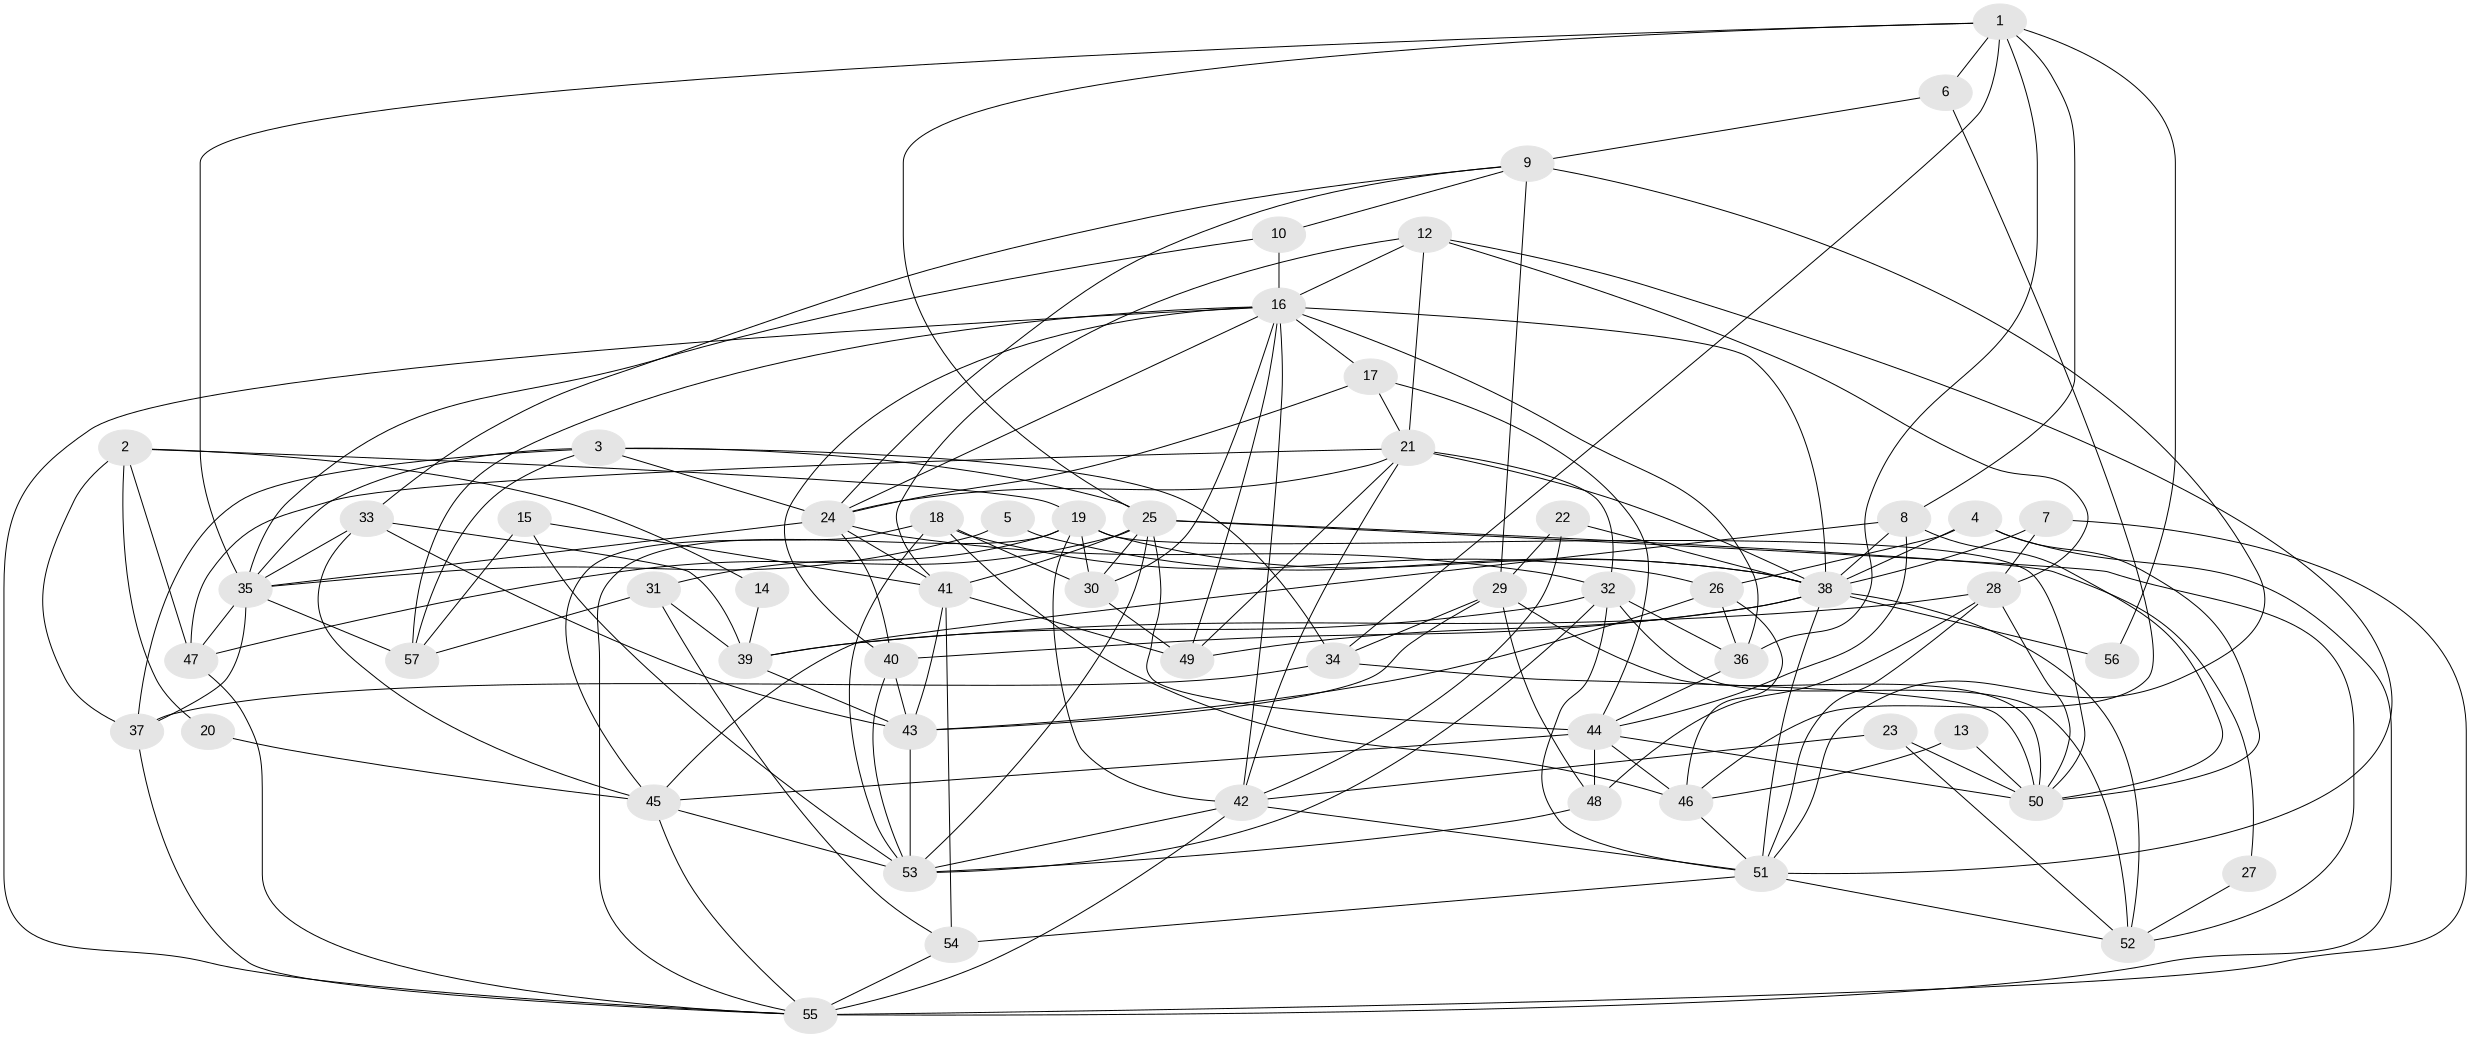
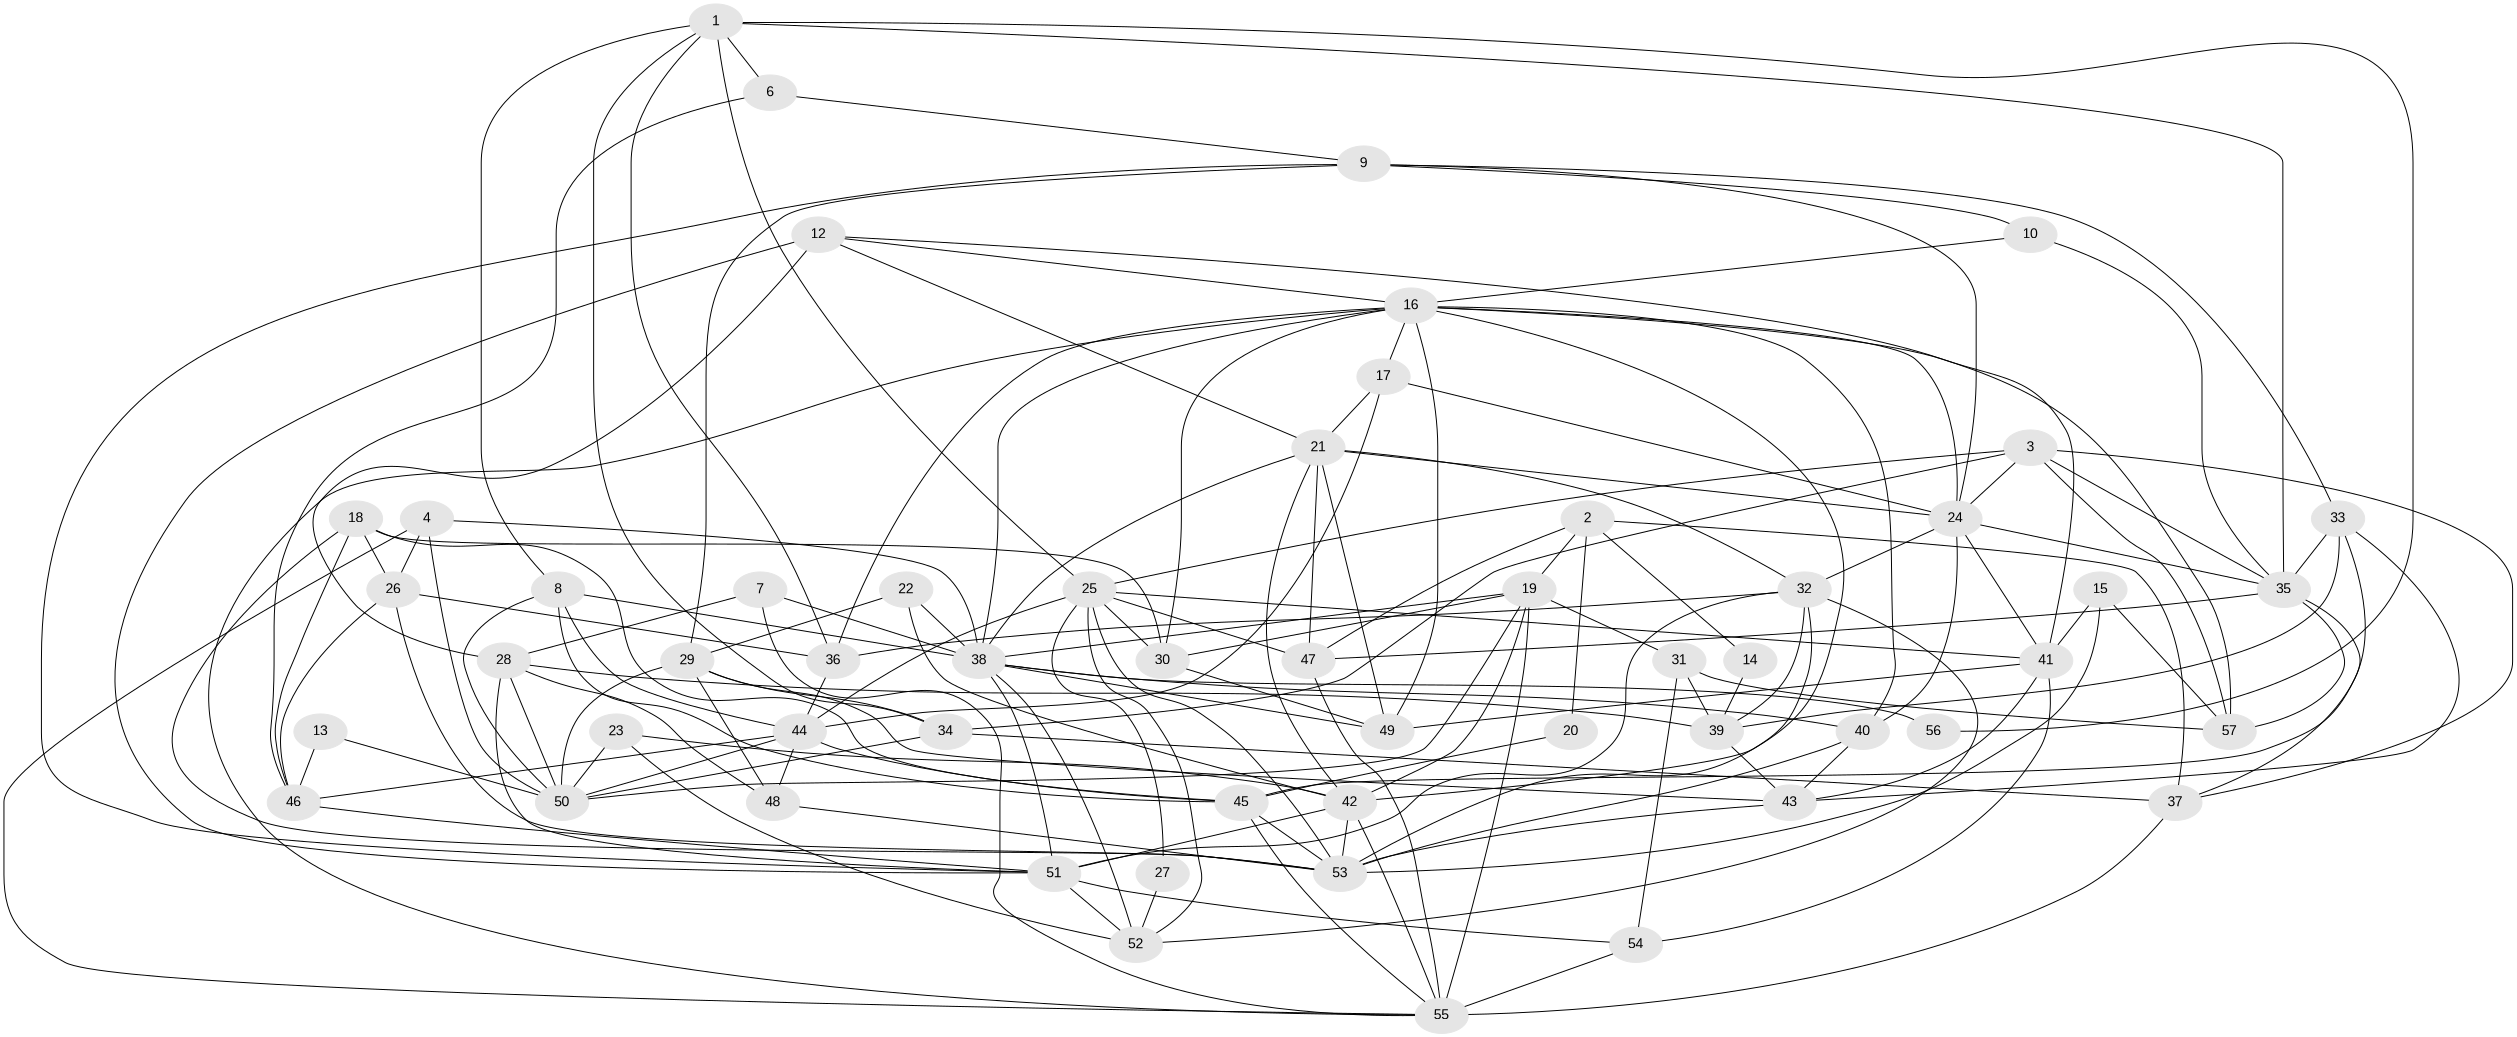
(1008, 519) -> none
(1377, 683) -> (791, 846)
